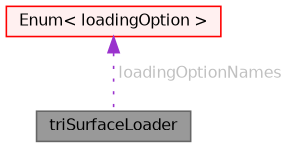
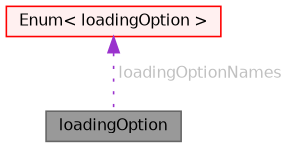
(114, 126) -> (114, 126)
